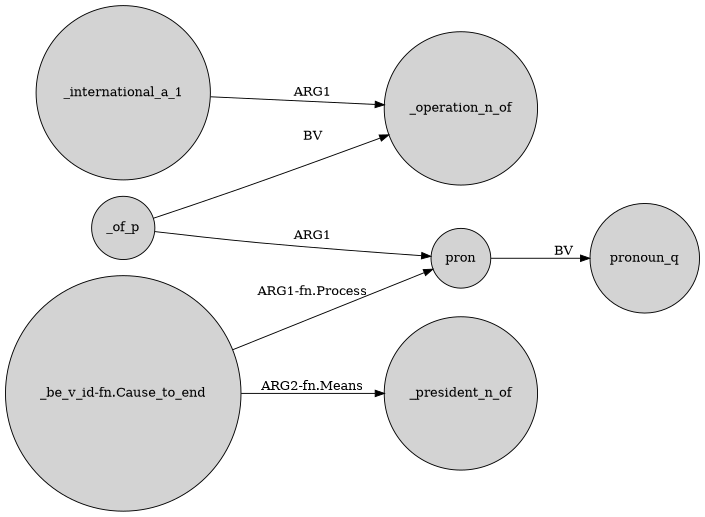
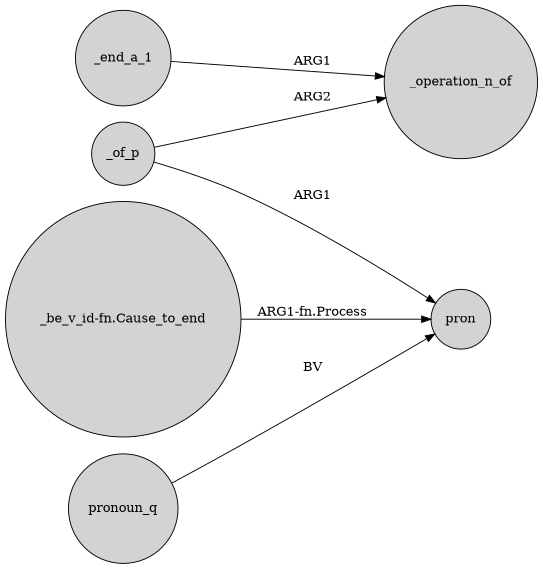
(123, 93) -> (123, 58)
(313, 136) -> (313, 97)
(536, 258) -> (300, 412)
(461, 393) -> none
